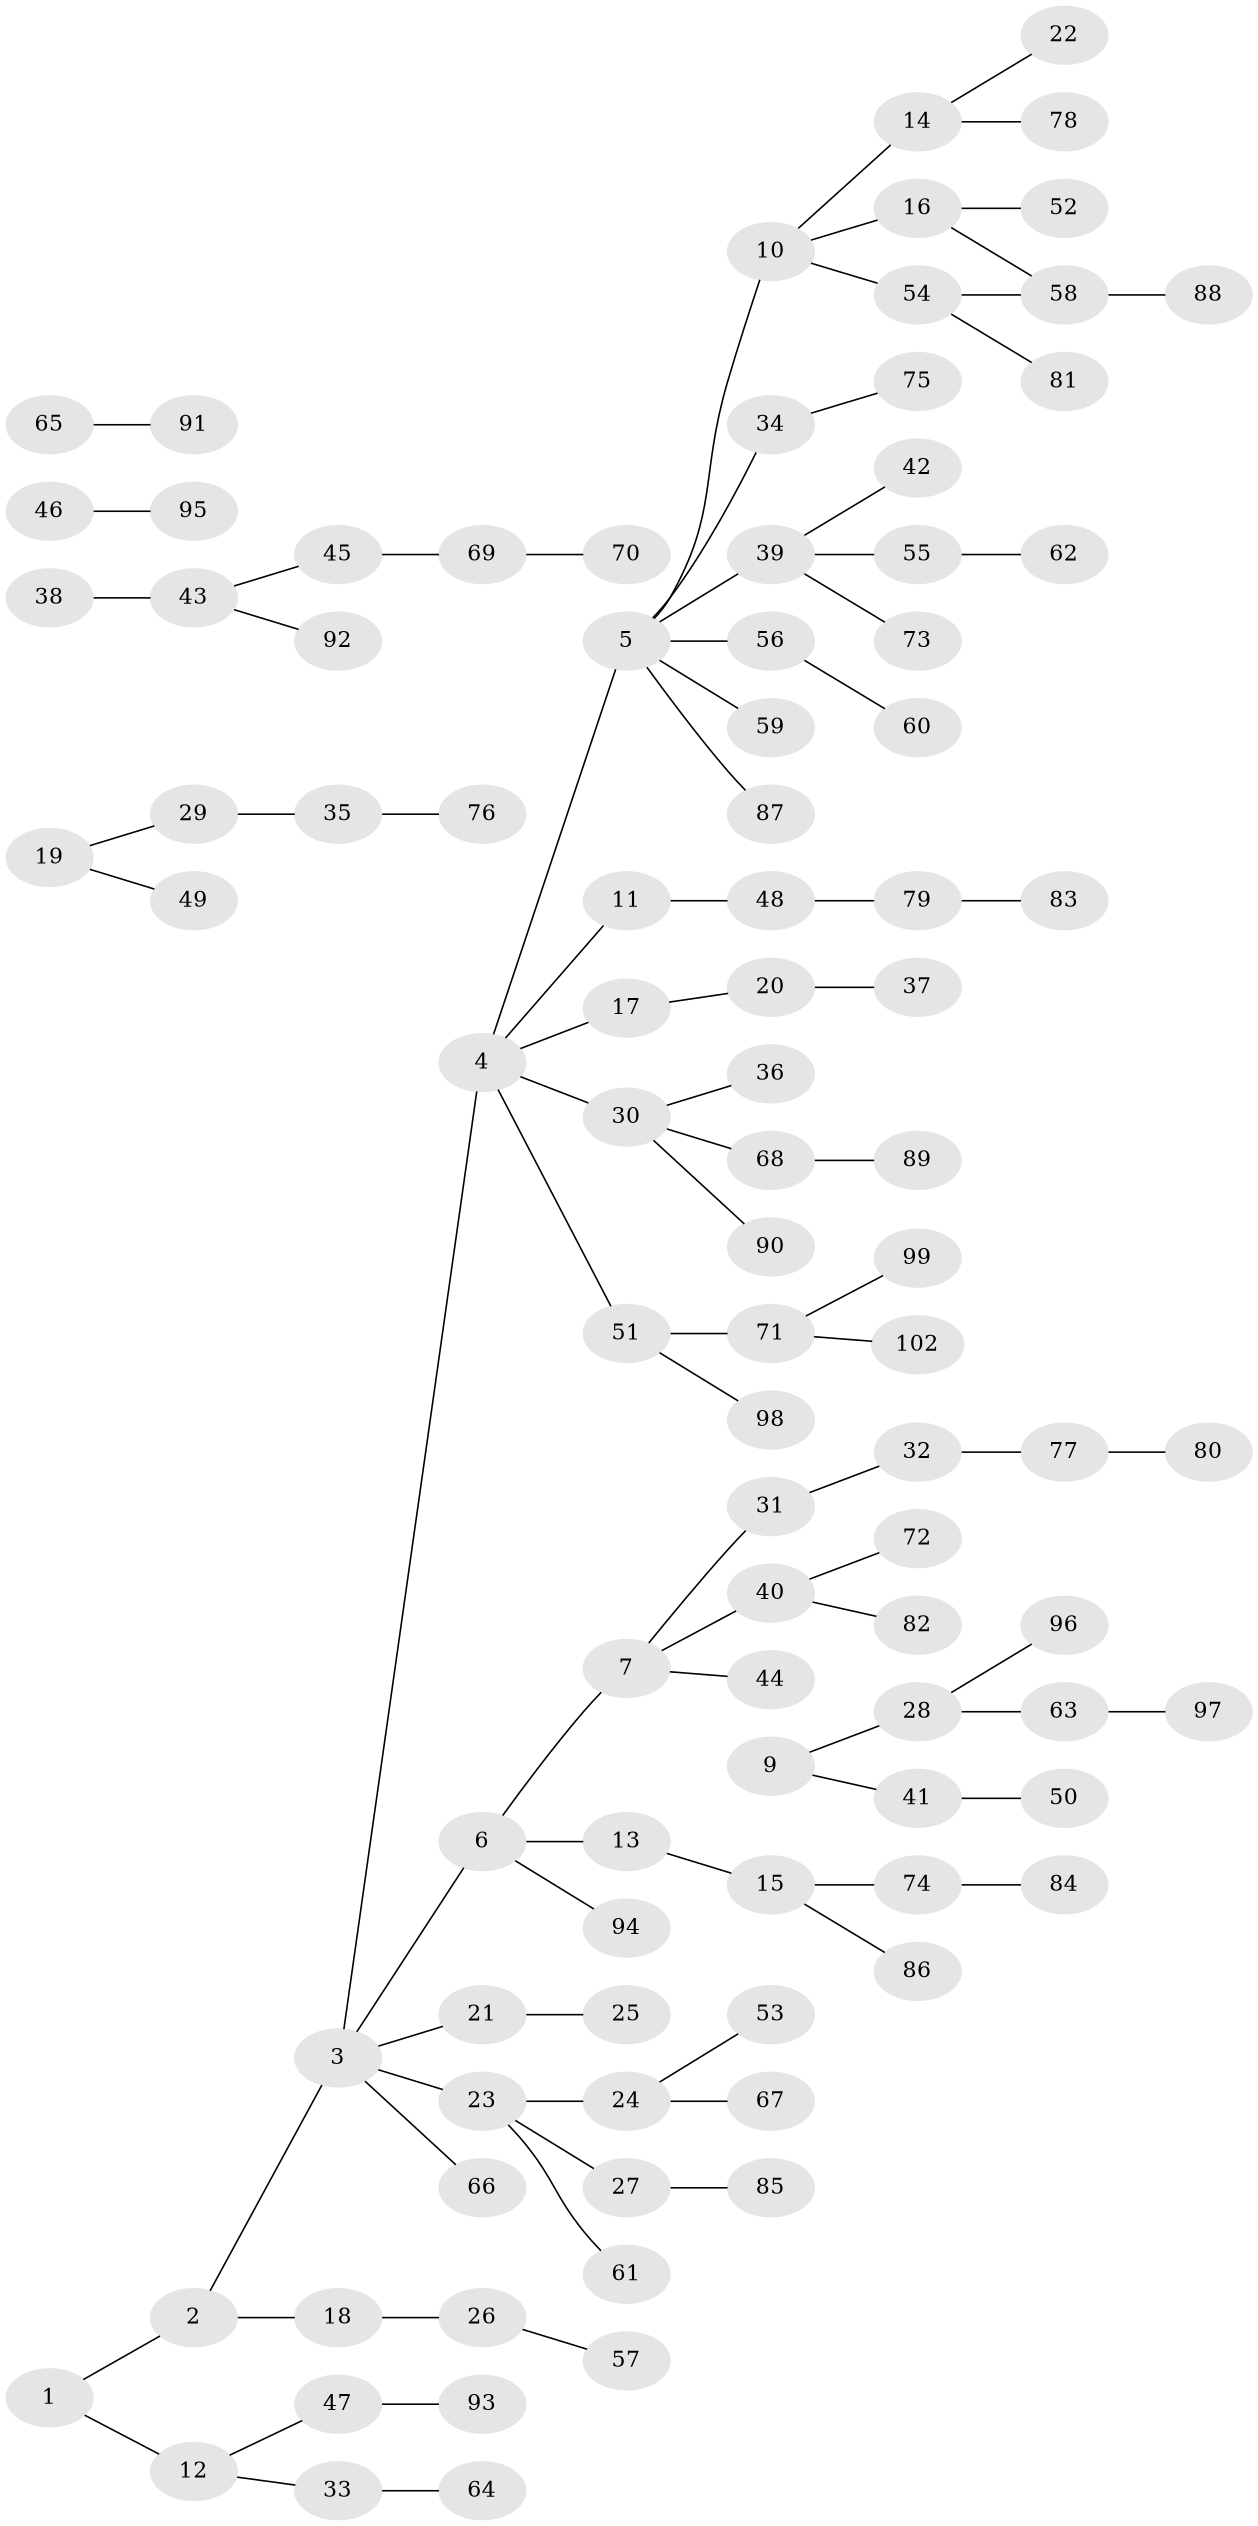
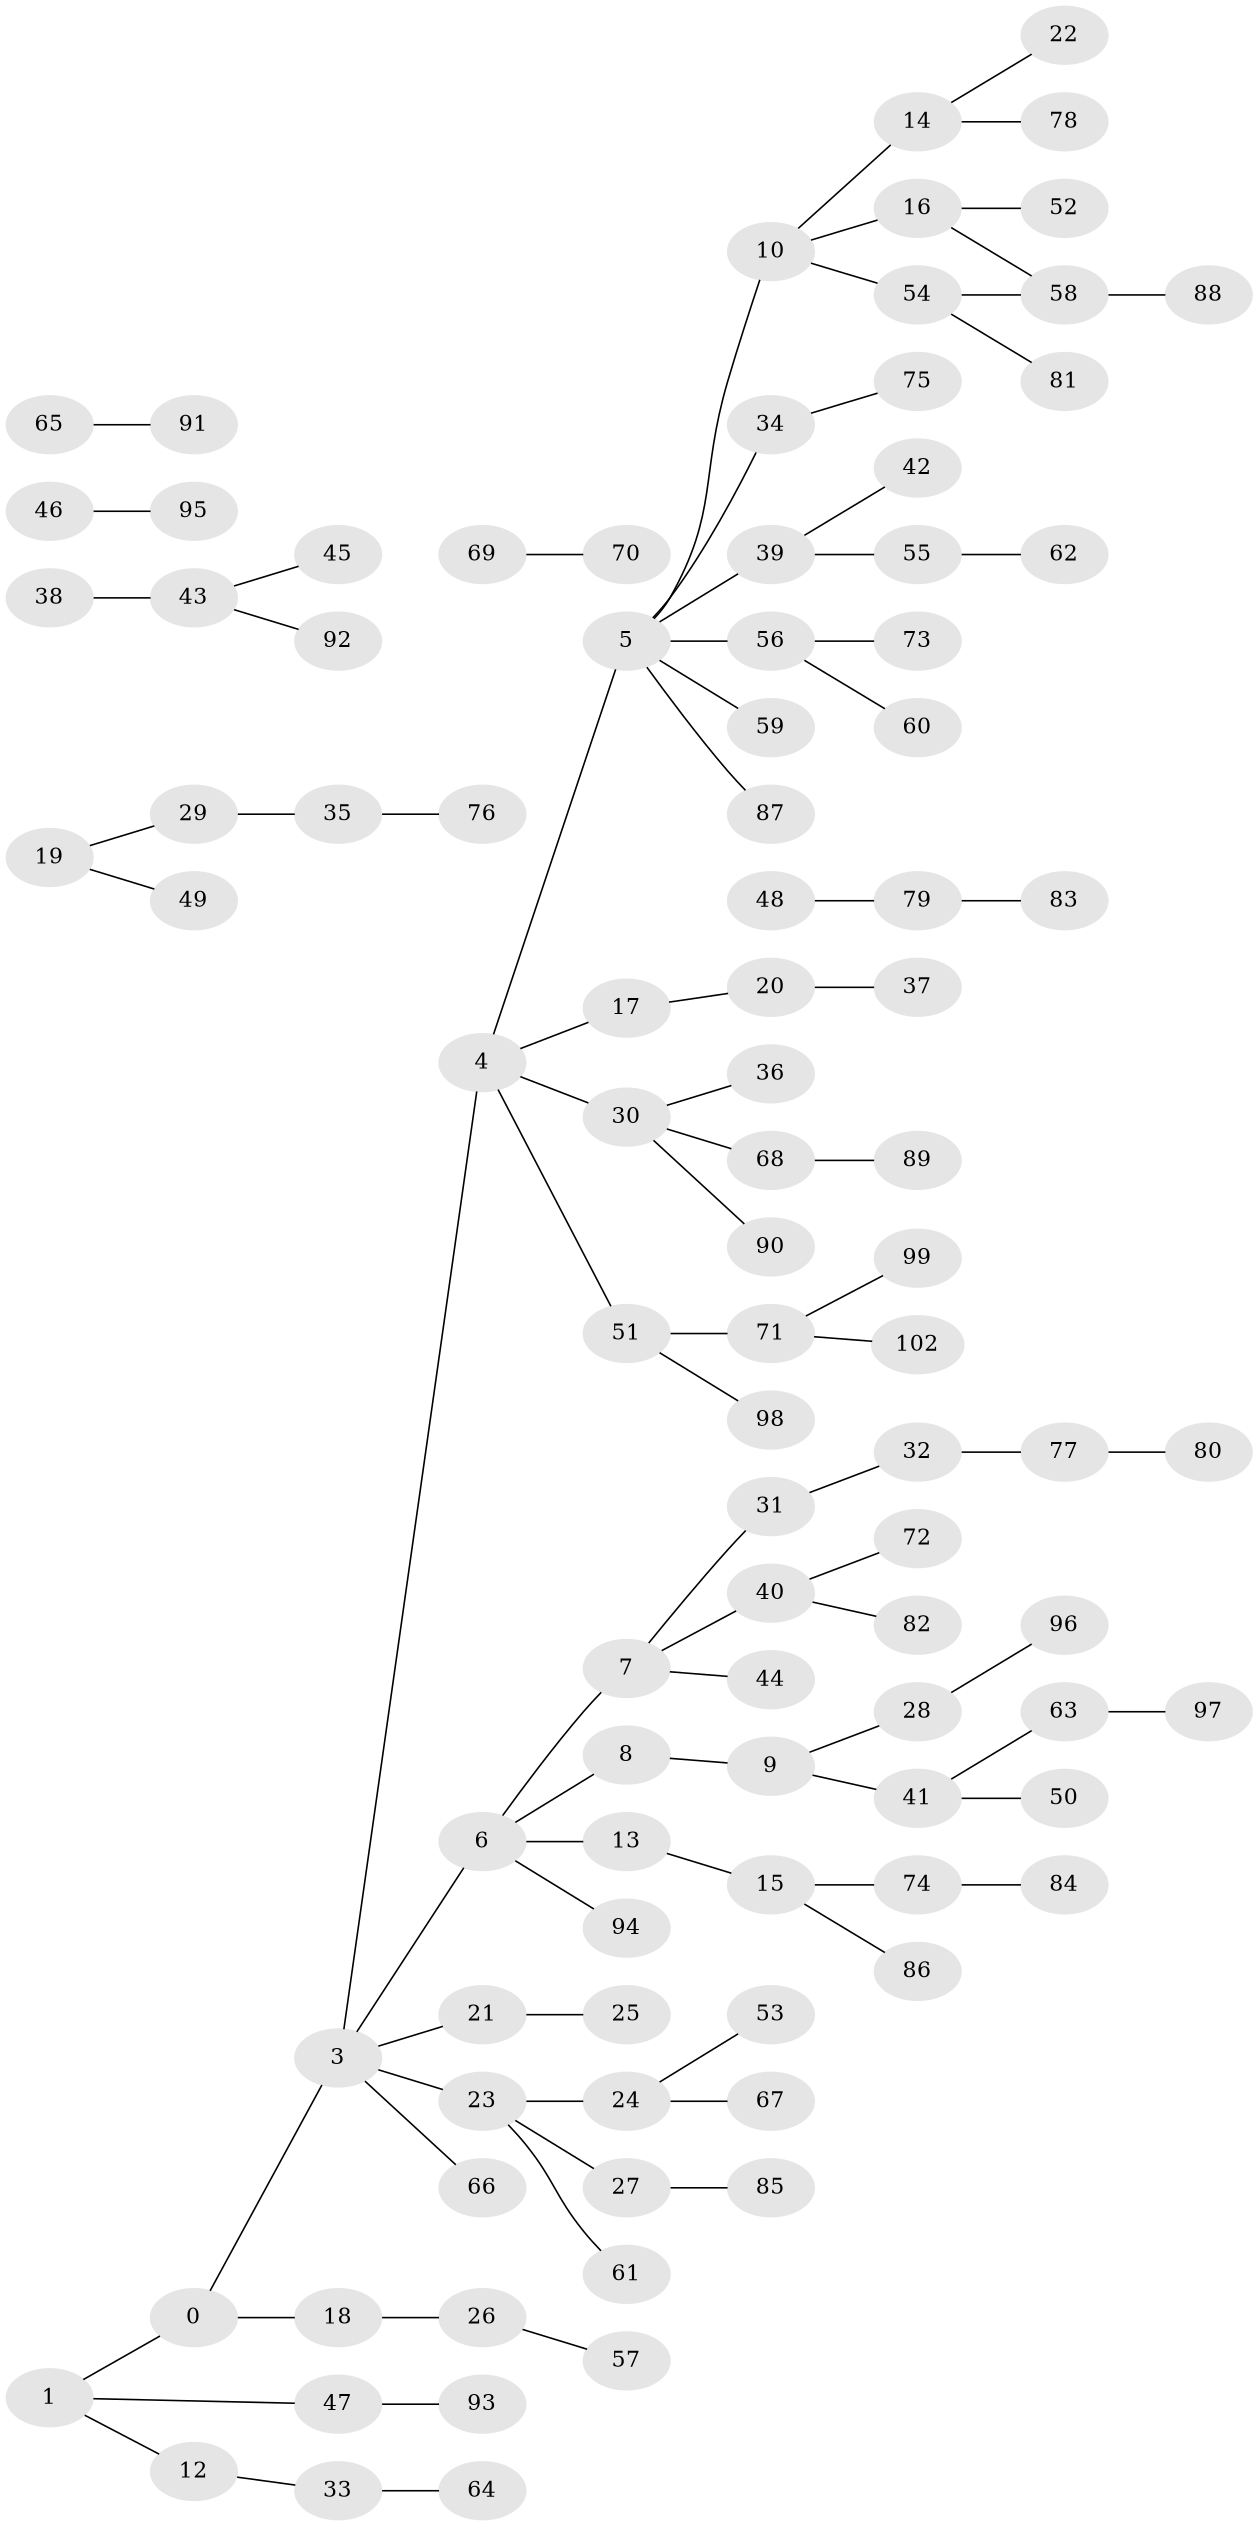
(411, 555) -> none
(845, 598) -> (844, 641)
(627, 901) -> none
(991, 1712) -> (991, 1755)
none -> (627, 1755)
(194, 2318) -> (194, 2318)
(266, 2438) -> (194, 2401)
